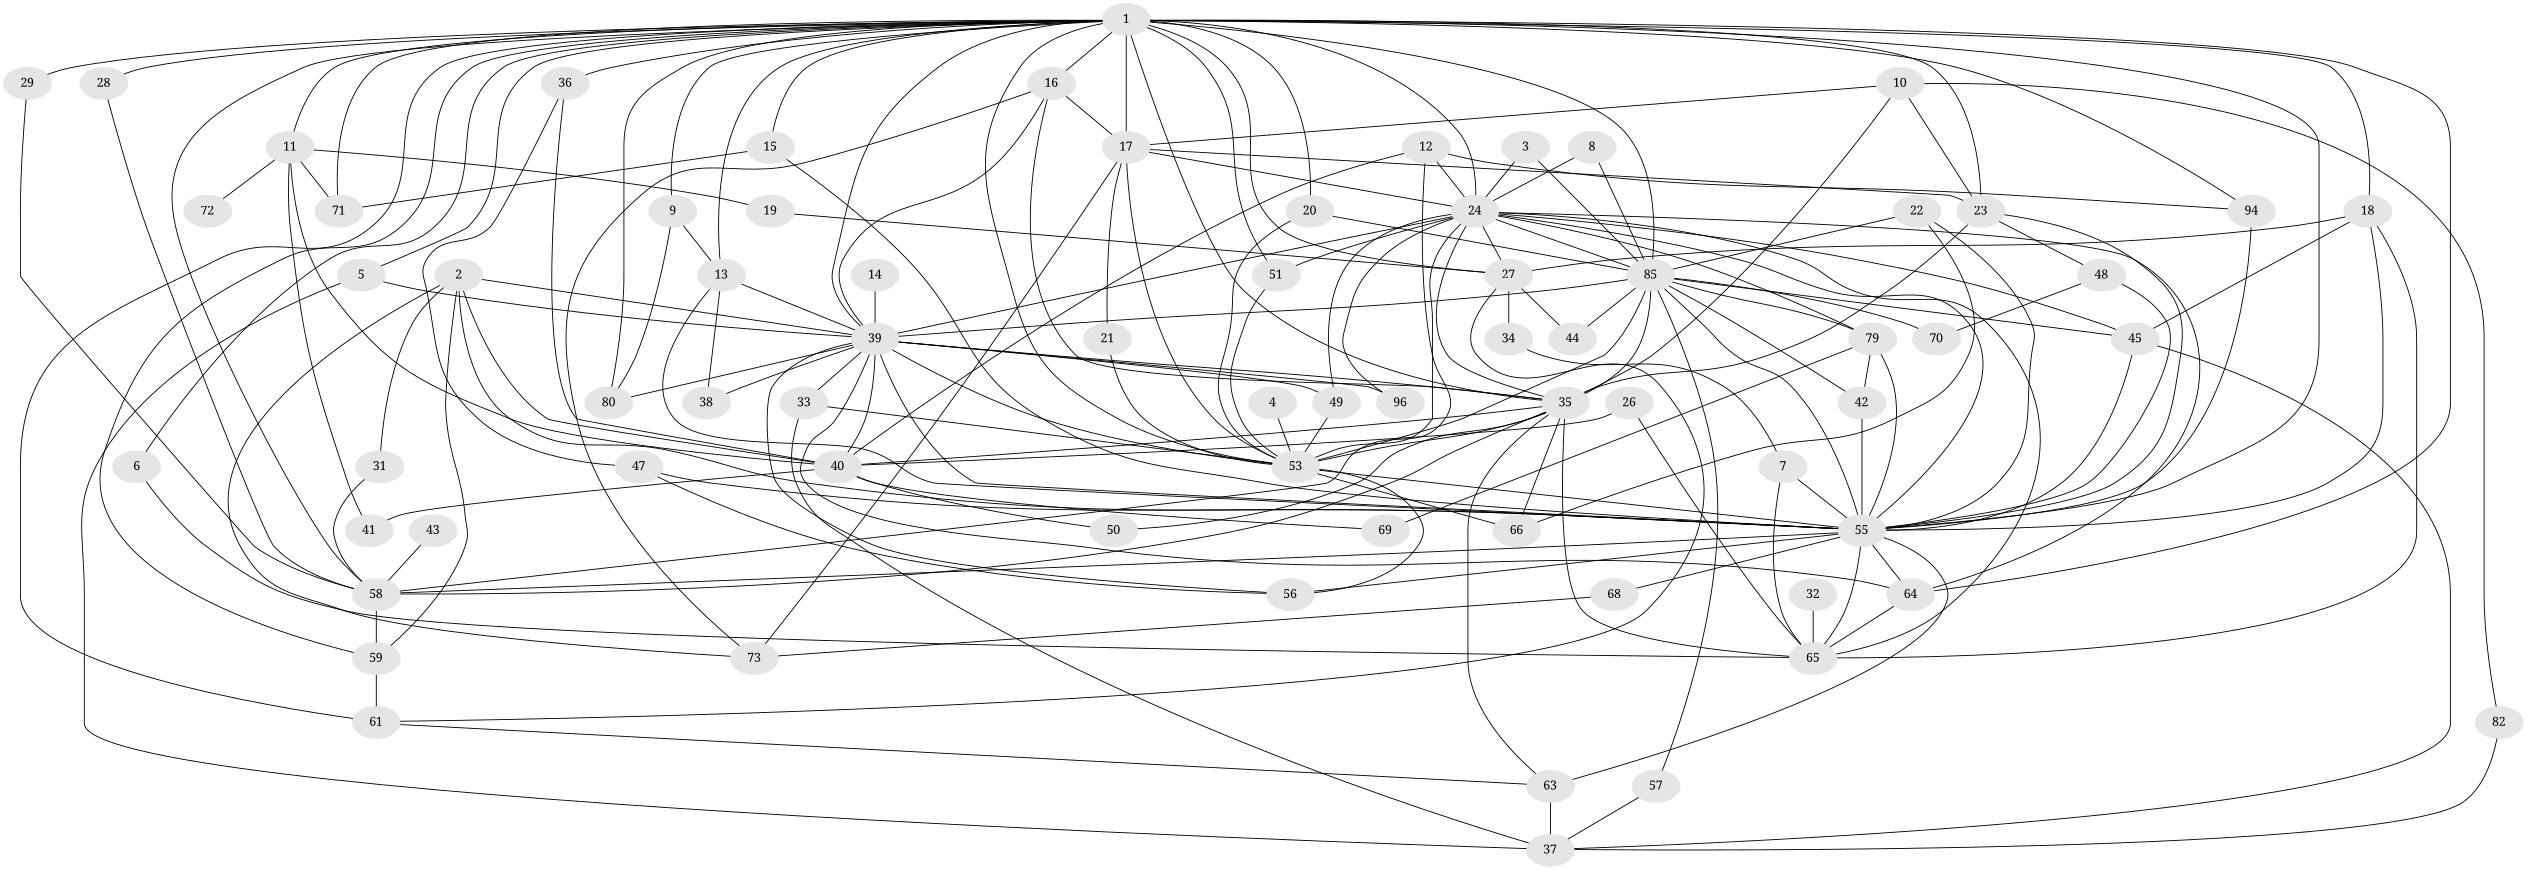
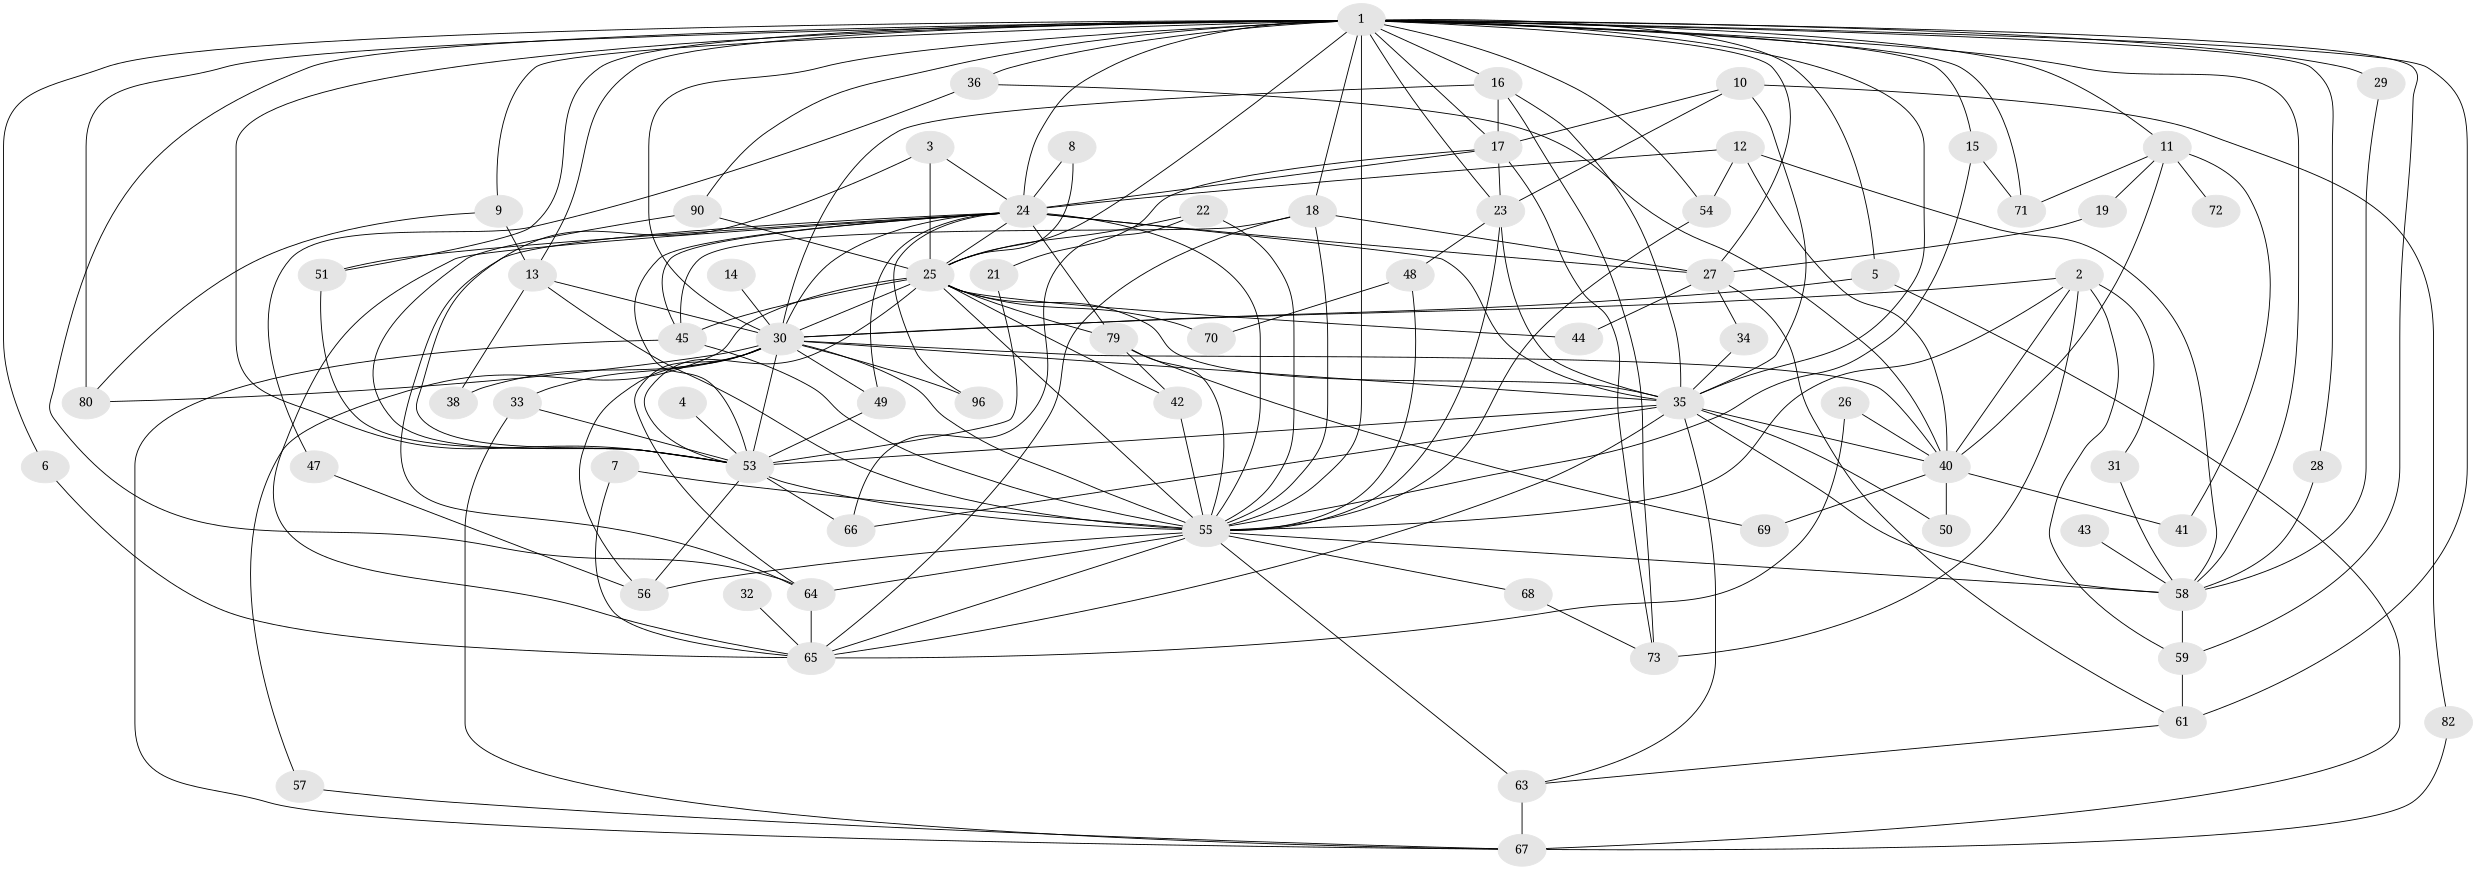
(1310, 211) -> (698, 211)
(2252, 211) -> (1707, 211)
(1651, 275) -> (930, 275)
(1162, 333) -> (436, 339)
(875, 339) -> (780, 339)
(1669, 366) -> (1711, 372)
(1249, 510) -> none
(1550, 850) -> (1522, 850)
